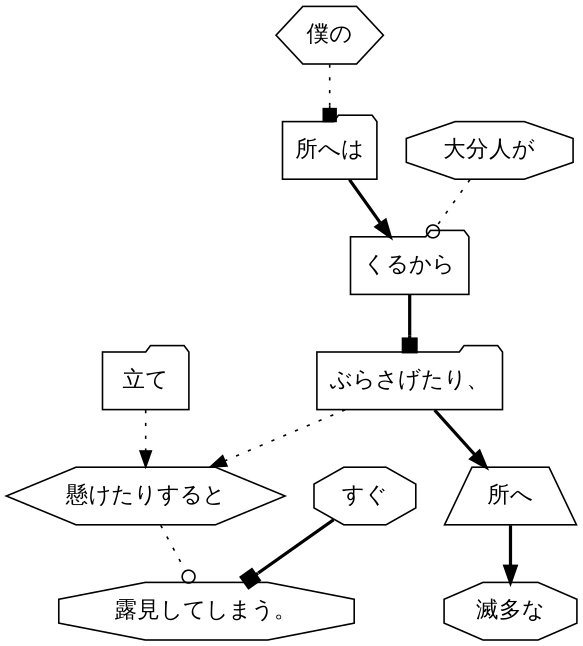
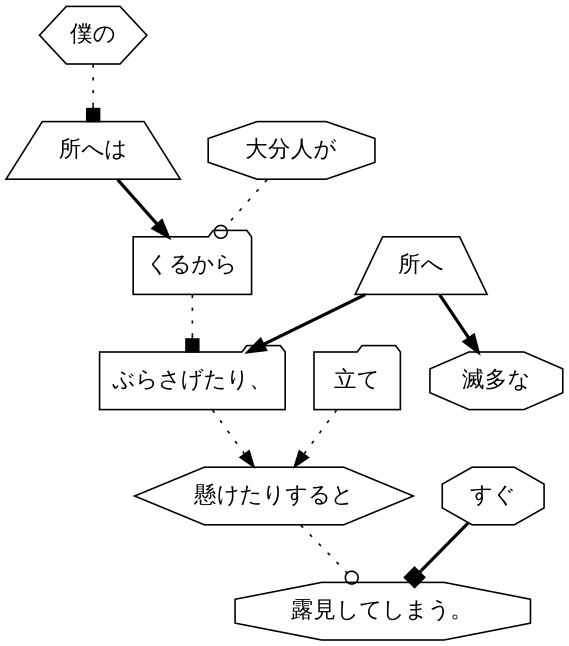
(330, 150) -> (93, 150)
(410, 315) -> (192, 315)
(455, 433) -> (314, 320)
